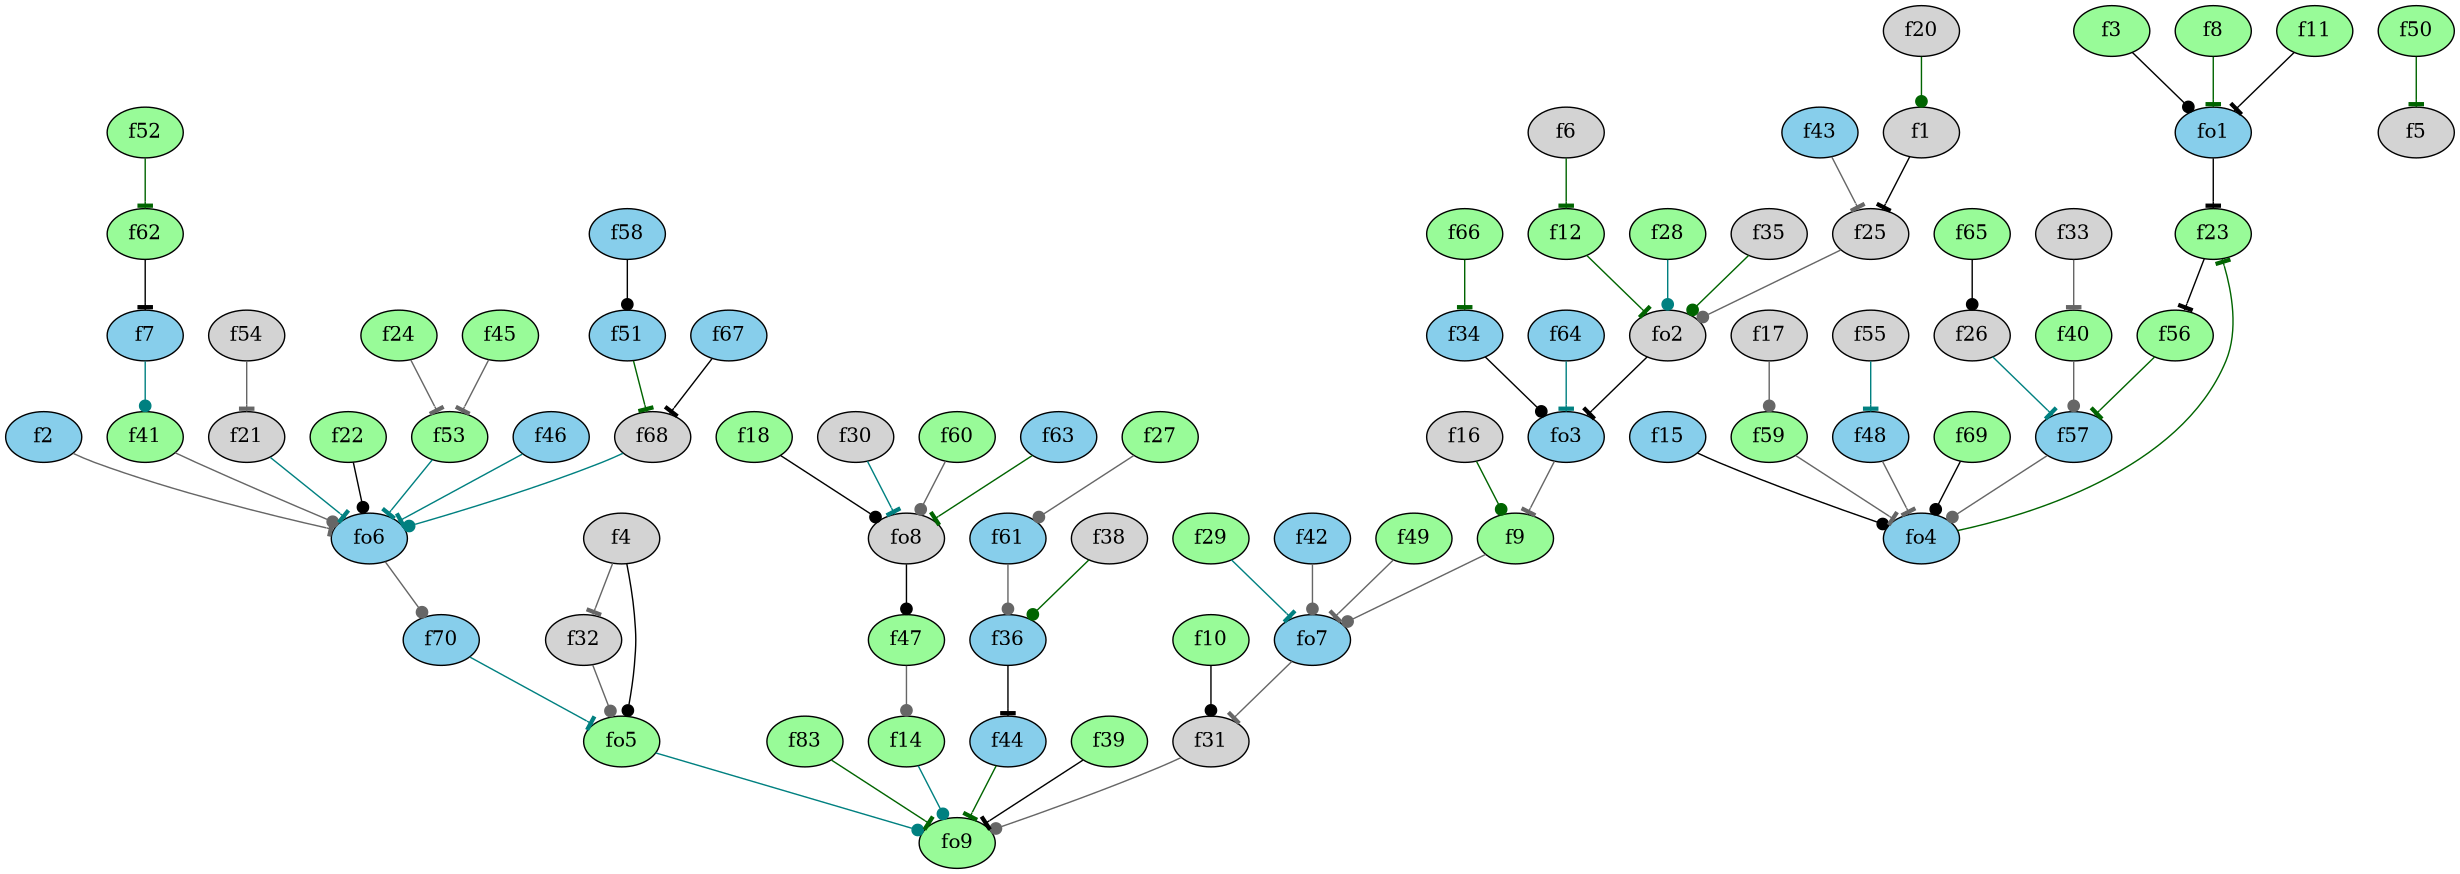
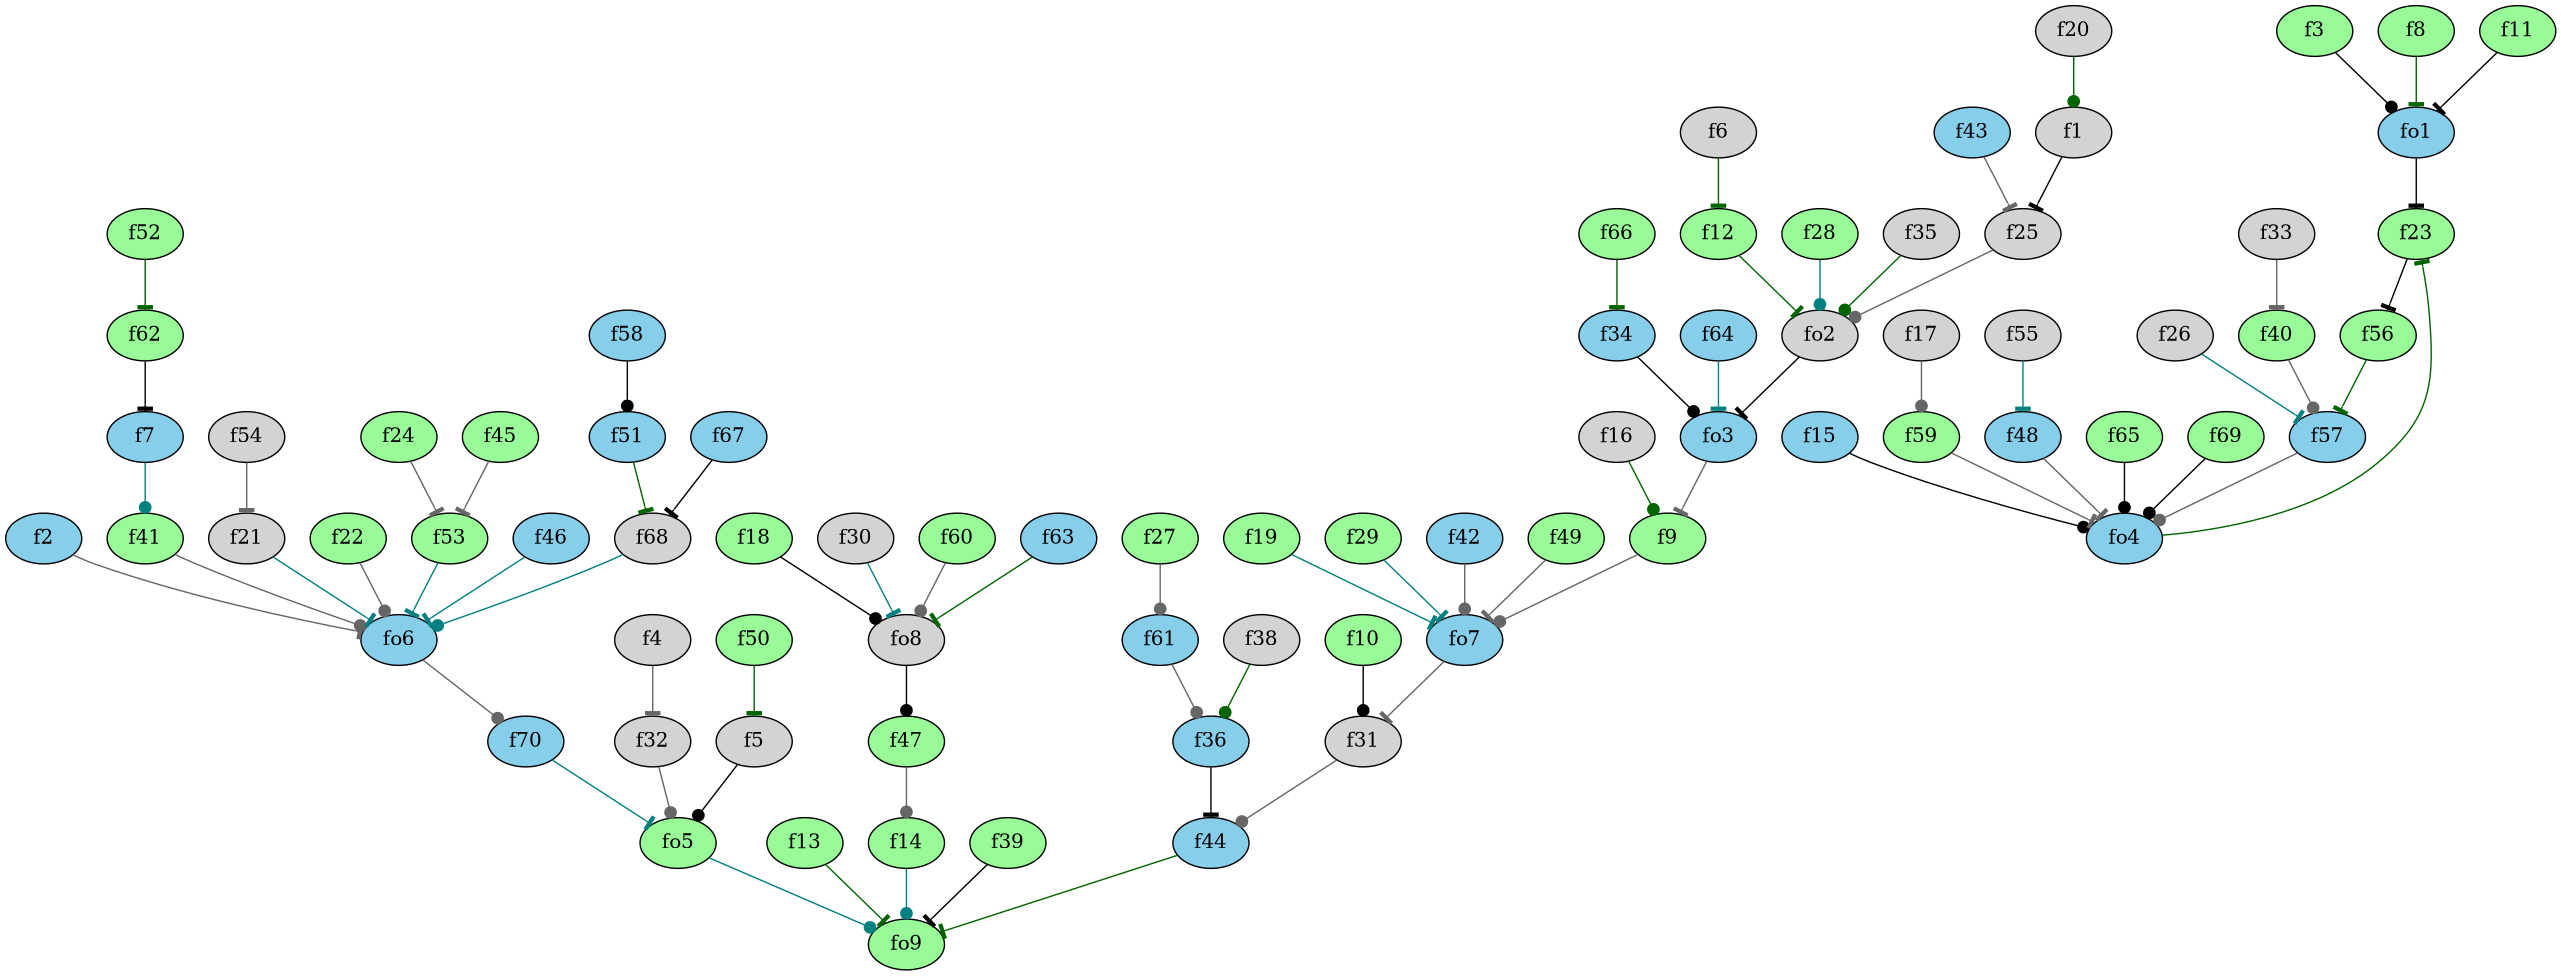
(1972, 279) -> (2124, 482)
(357, 482) -> (371, 584)
none -> (1262, 539)
(636, 634) -> (720, 788)
(805, 742) -> (805, 843)
(1092, 794) -> (1292, 789)
